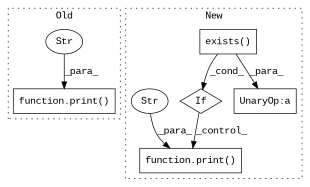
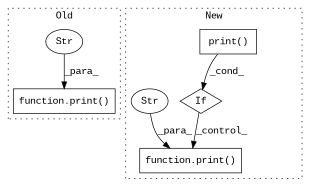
(228, 42) -> (228, 42)
(265, 101) -> none
